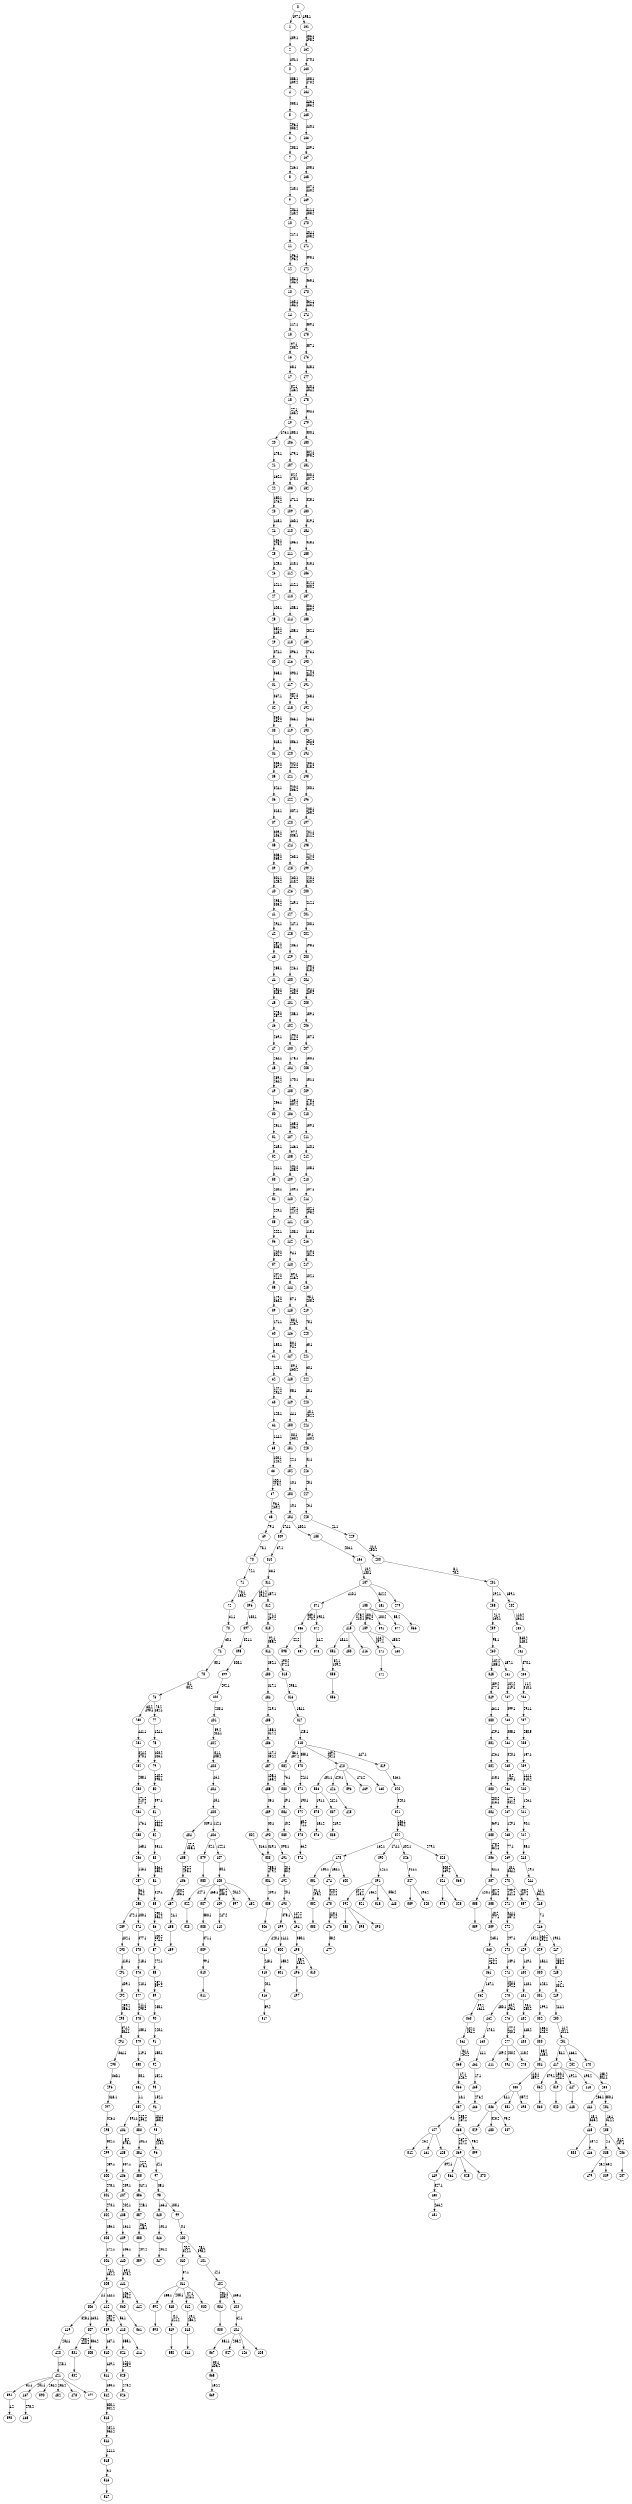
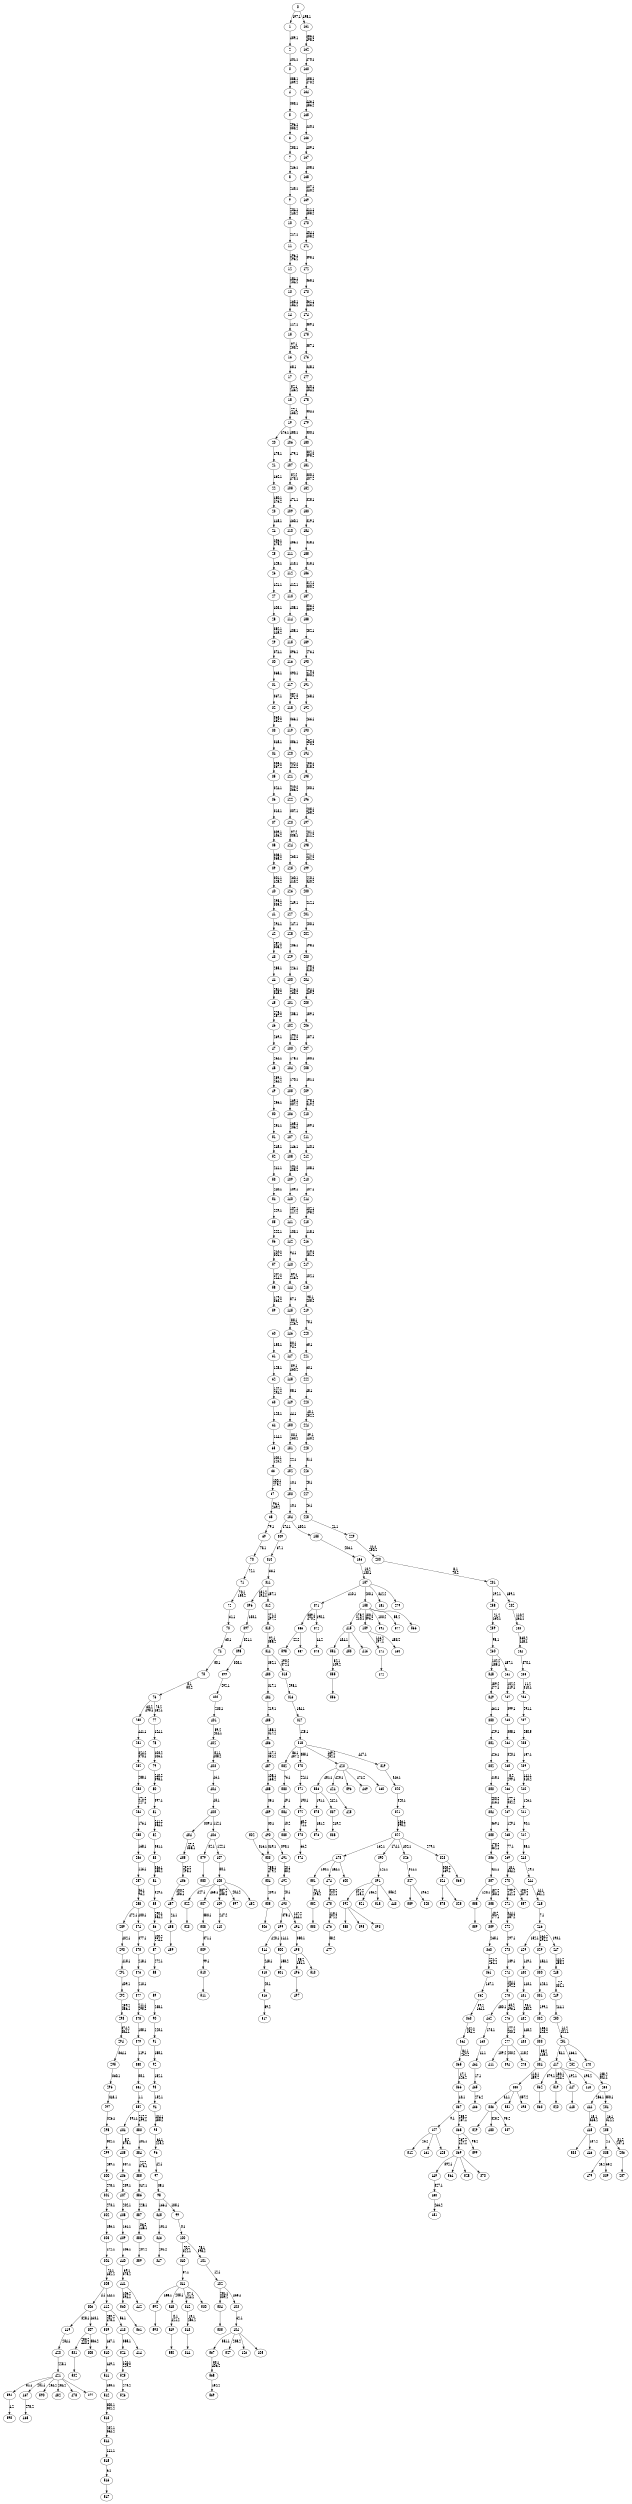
(274, 1321) -> none
none -> (365, 1593)
(155, 1983) -> none
